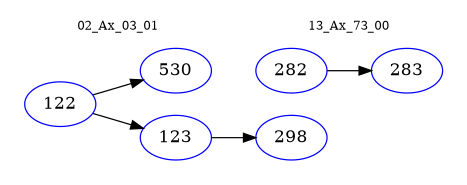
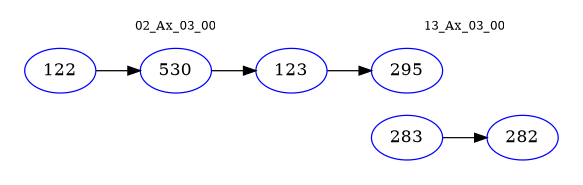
(118, 27) -> (176, 27)
(349, 27) -> (465, 27)
(343, 71) -> (459, 138)
(112, 119) -> (227, 71)
(291, 138) -> (407, 71)
